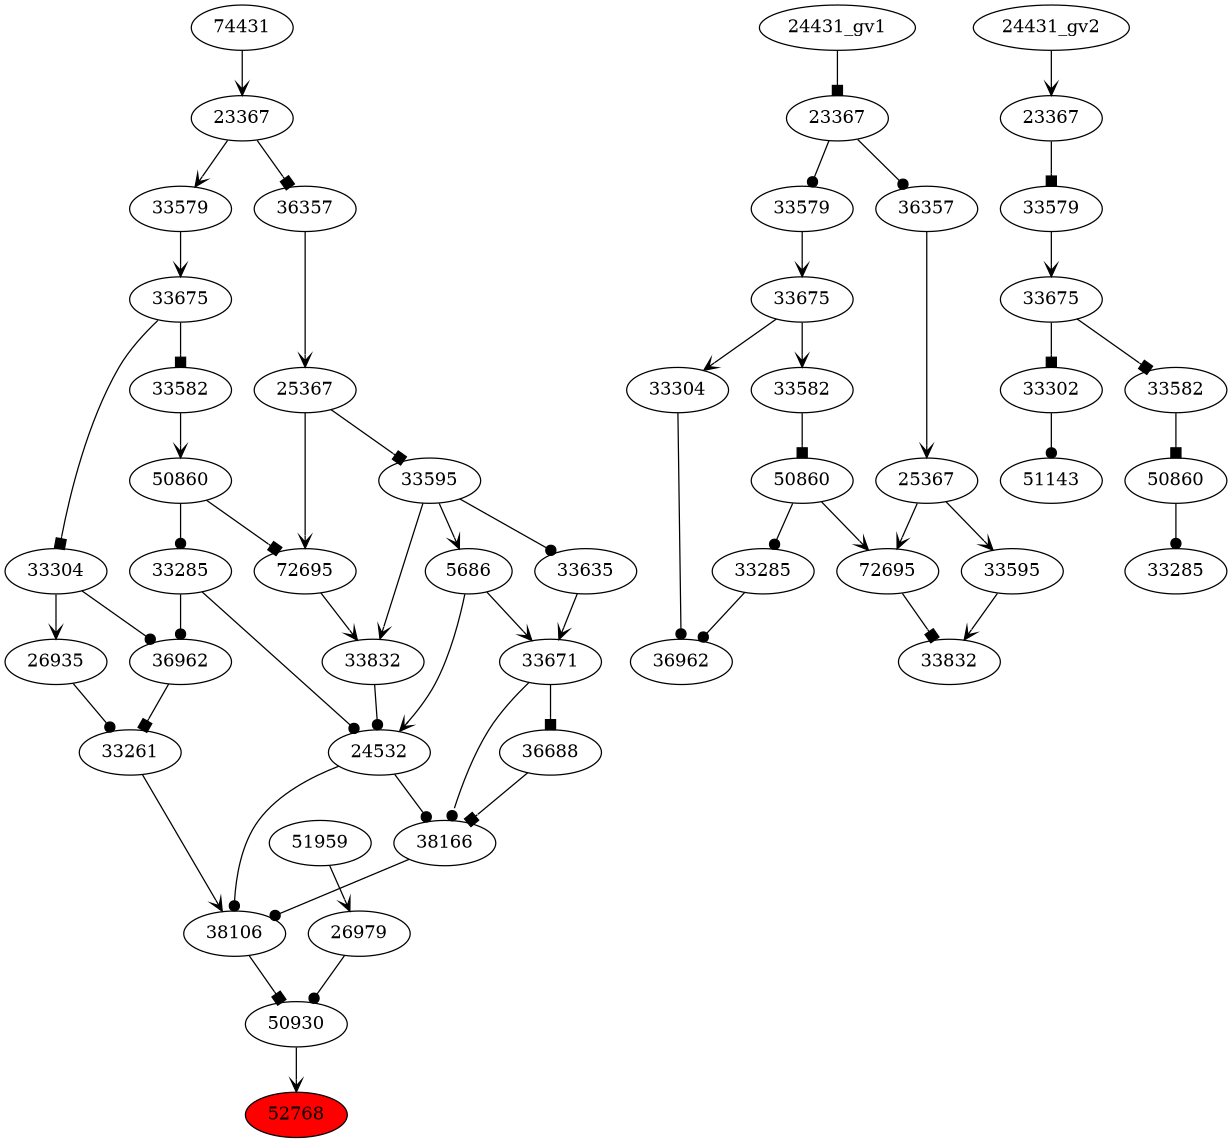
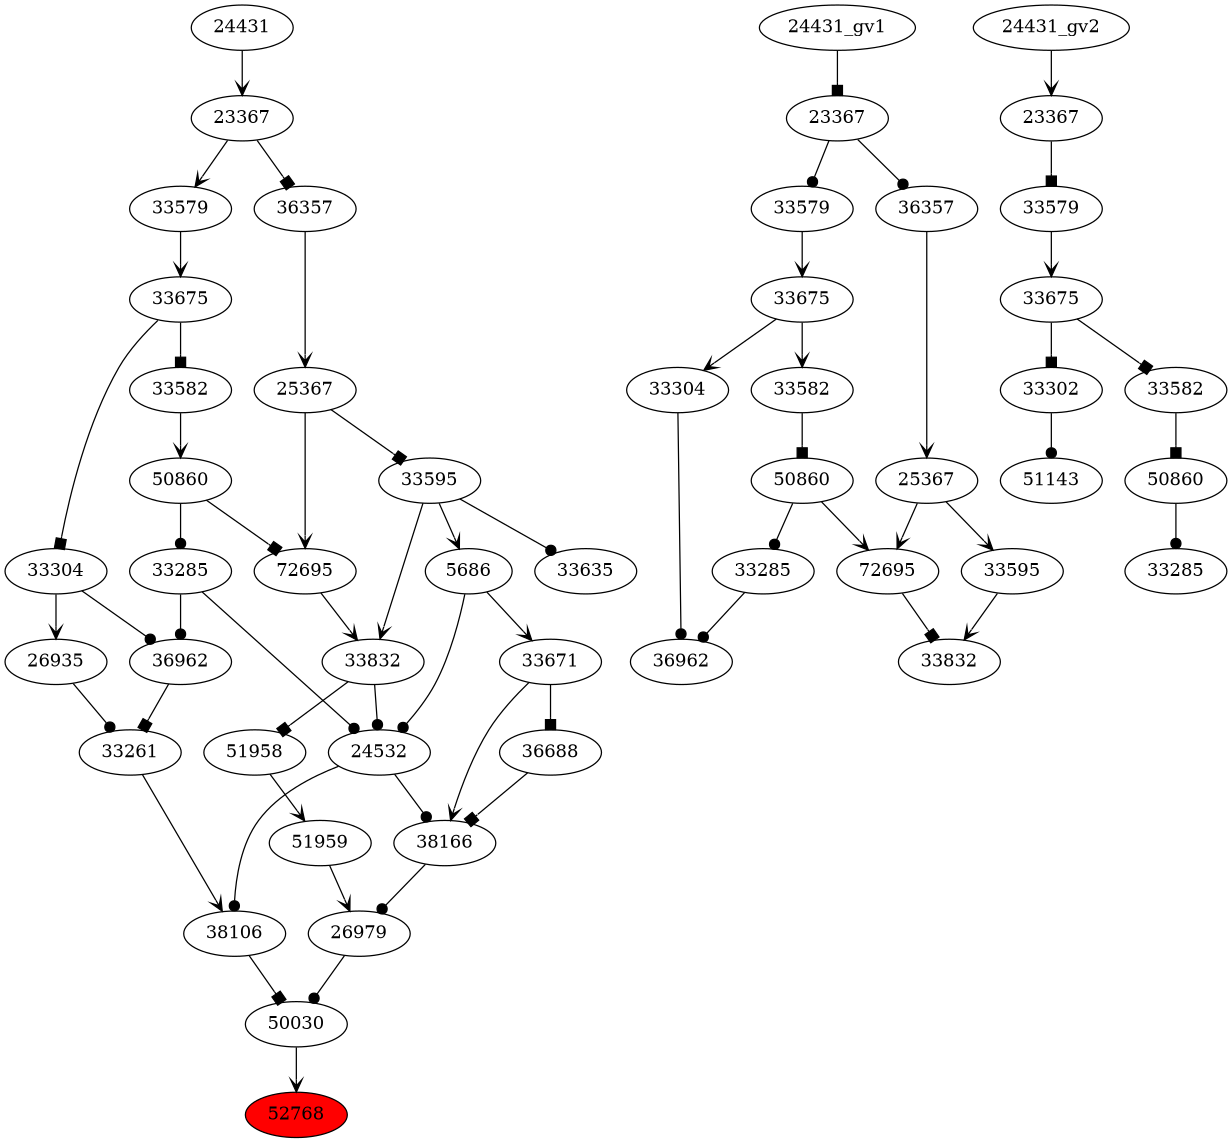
(242, 28) -> (242, 28)
(570, 611) -> none
(445, 663) -> (445, 663)
(483, 740) -> (483, 740)
none -> (255, 752)
(348, 885) -> (406, 885)
(296, 1024) -> (296, 1024)
